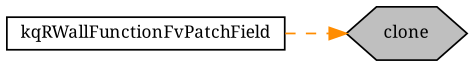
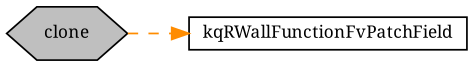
(307, 33) -> (150, 33)
